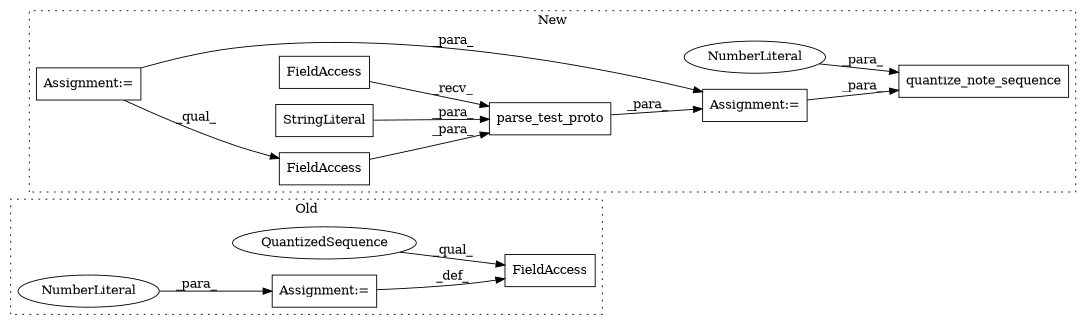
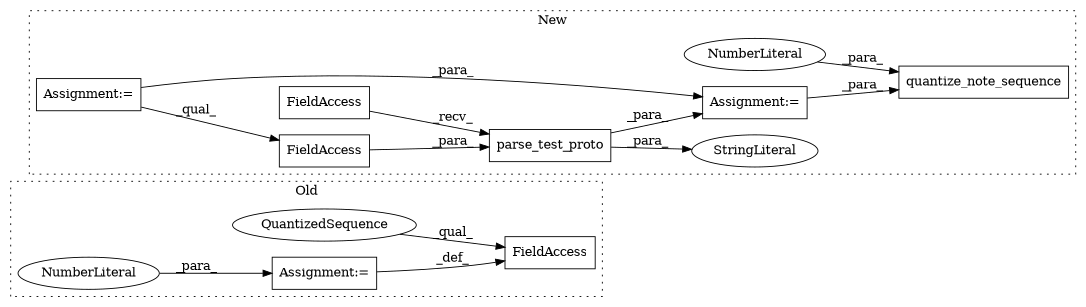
(427, 120) -> (647, 148)
(324, 121) -> (755, 151)
